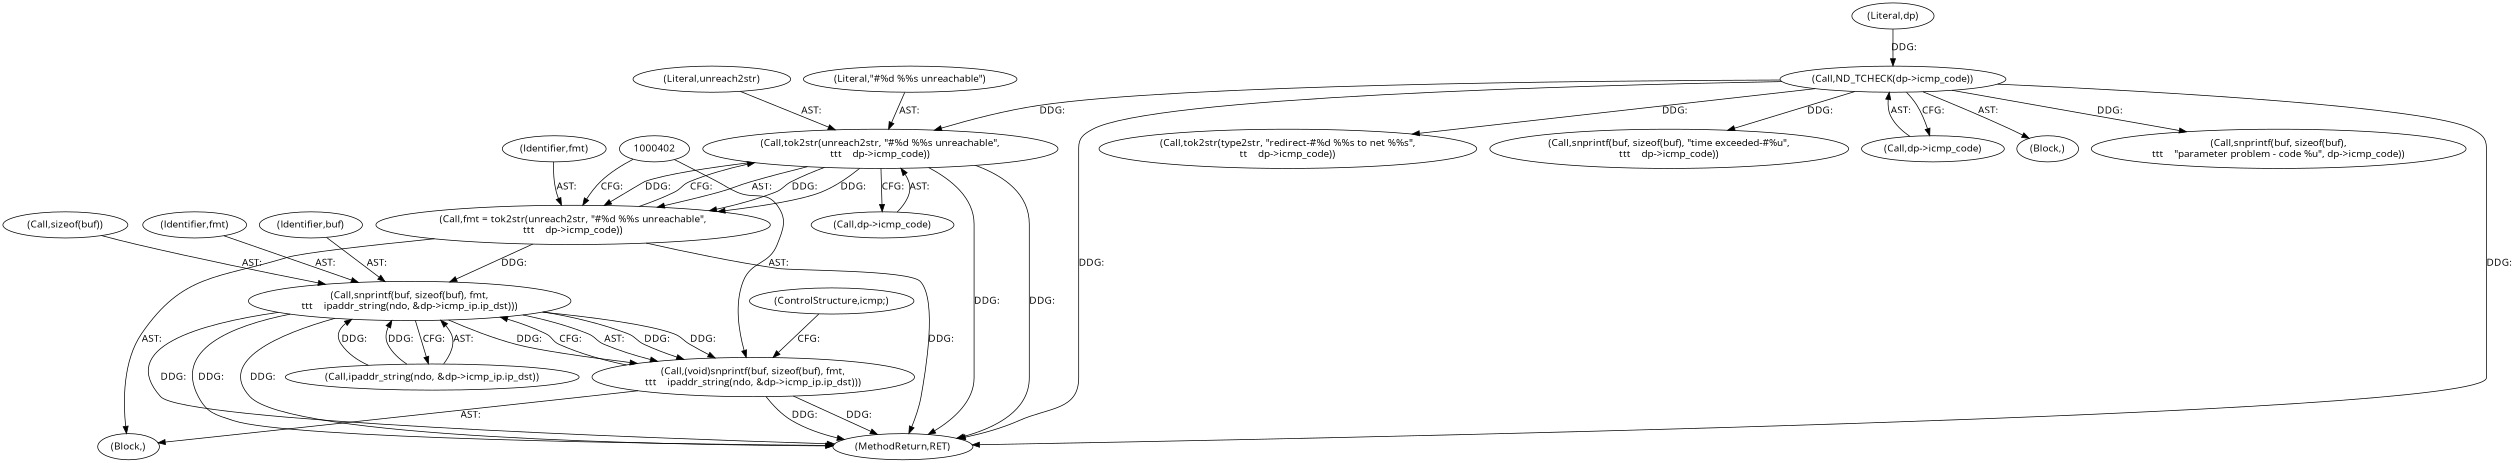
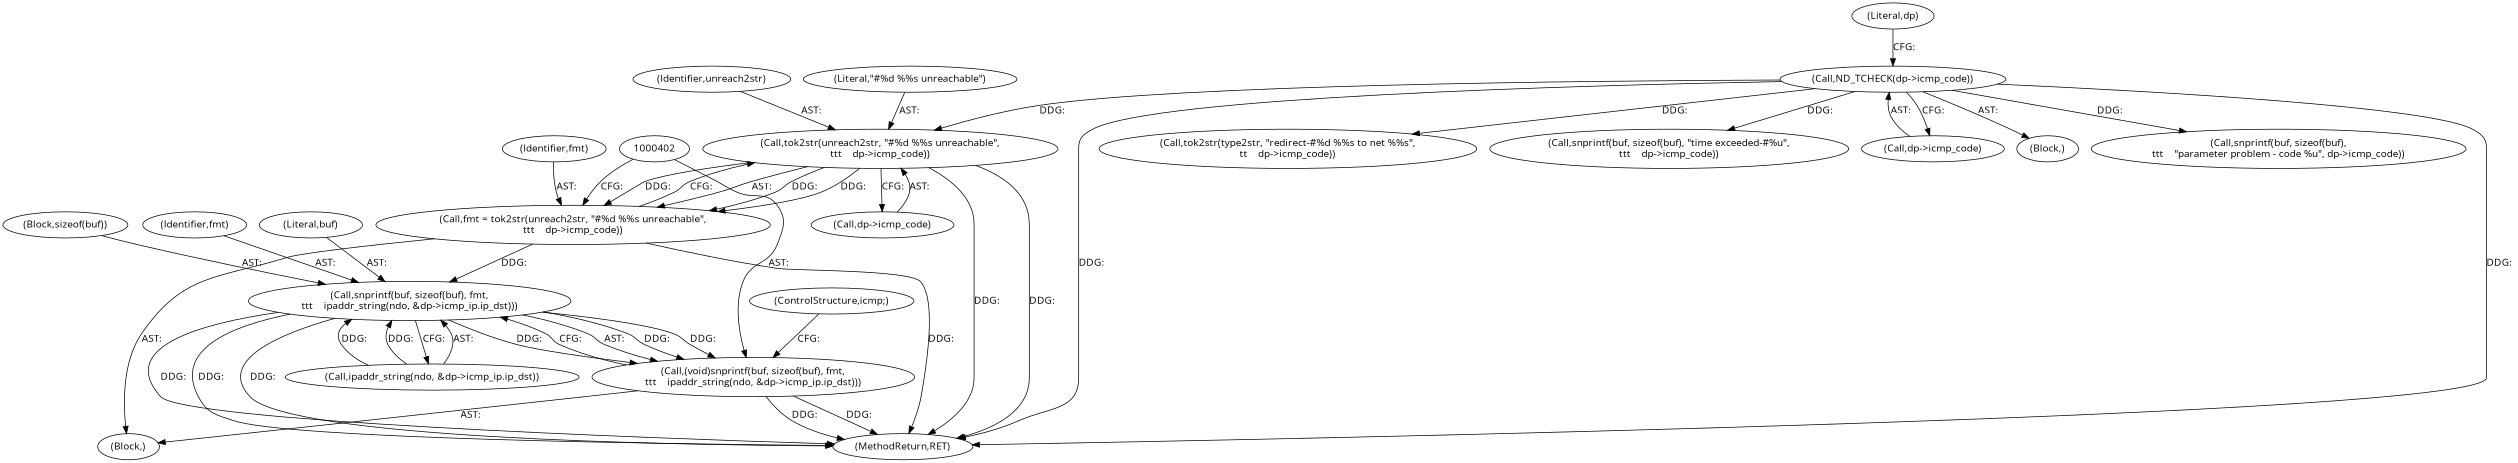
(1906, 48) -> (1906, 48)
(712, 79) -> (712, 79)
(65, 225) -> (65, 225)
(311, 225) -> (311, 225)
